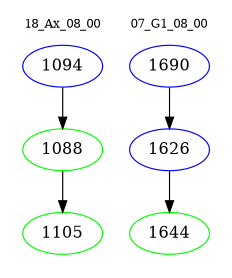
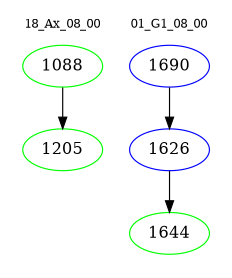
(170, 25) -> (170, 25)
(63, 66) -> none
(63, 233) -> (63, 150)
